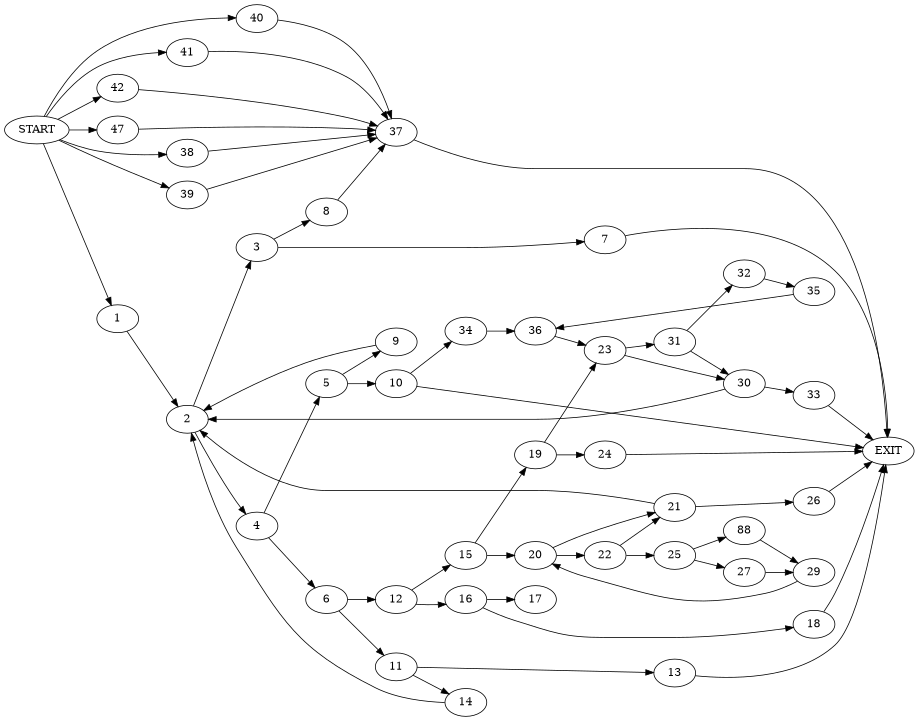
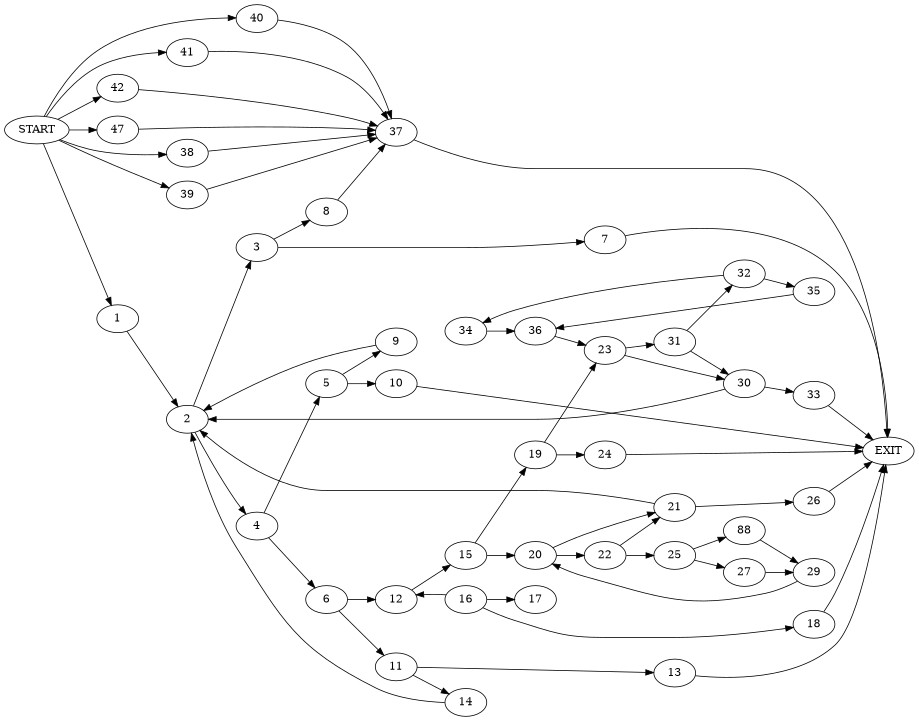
(428, 360) -> (605, 290)
(427, 605) -> (435, 594)
